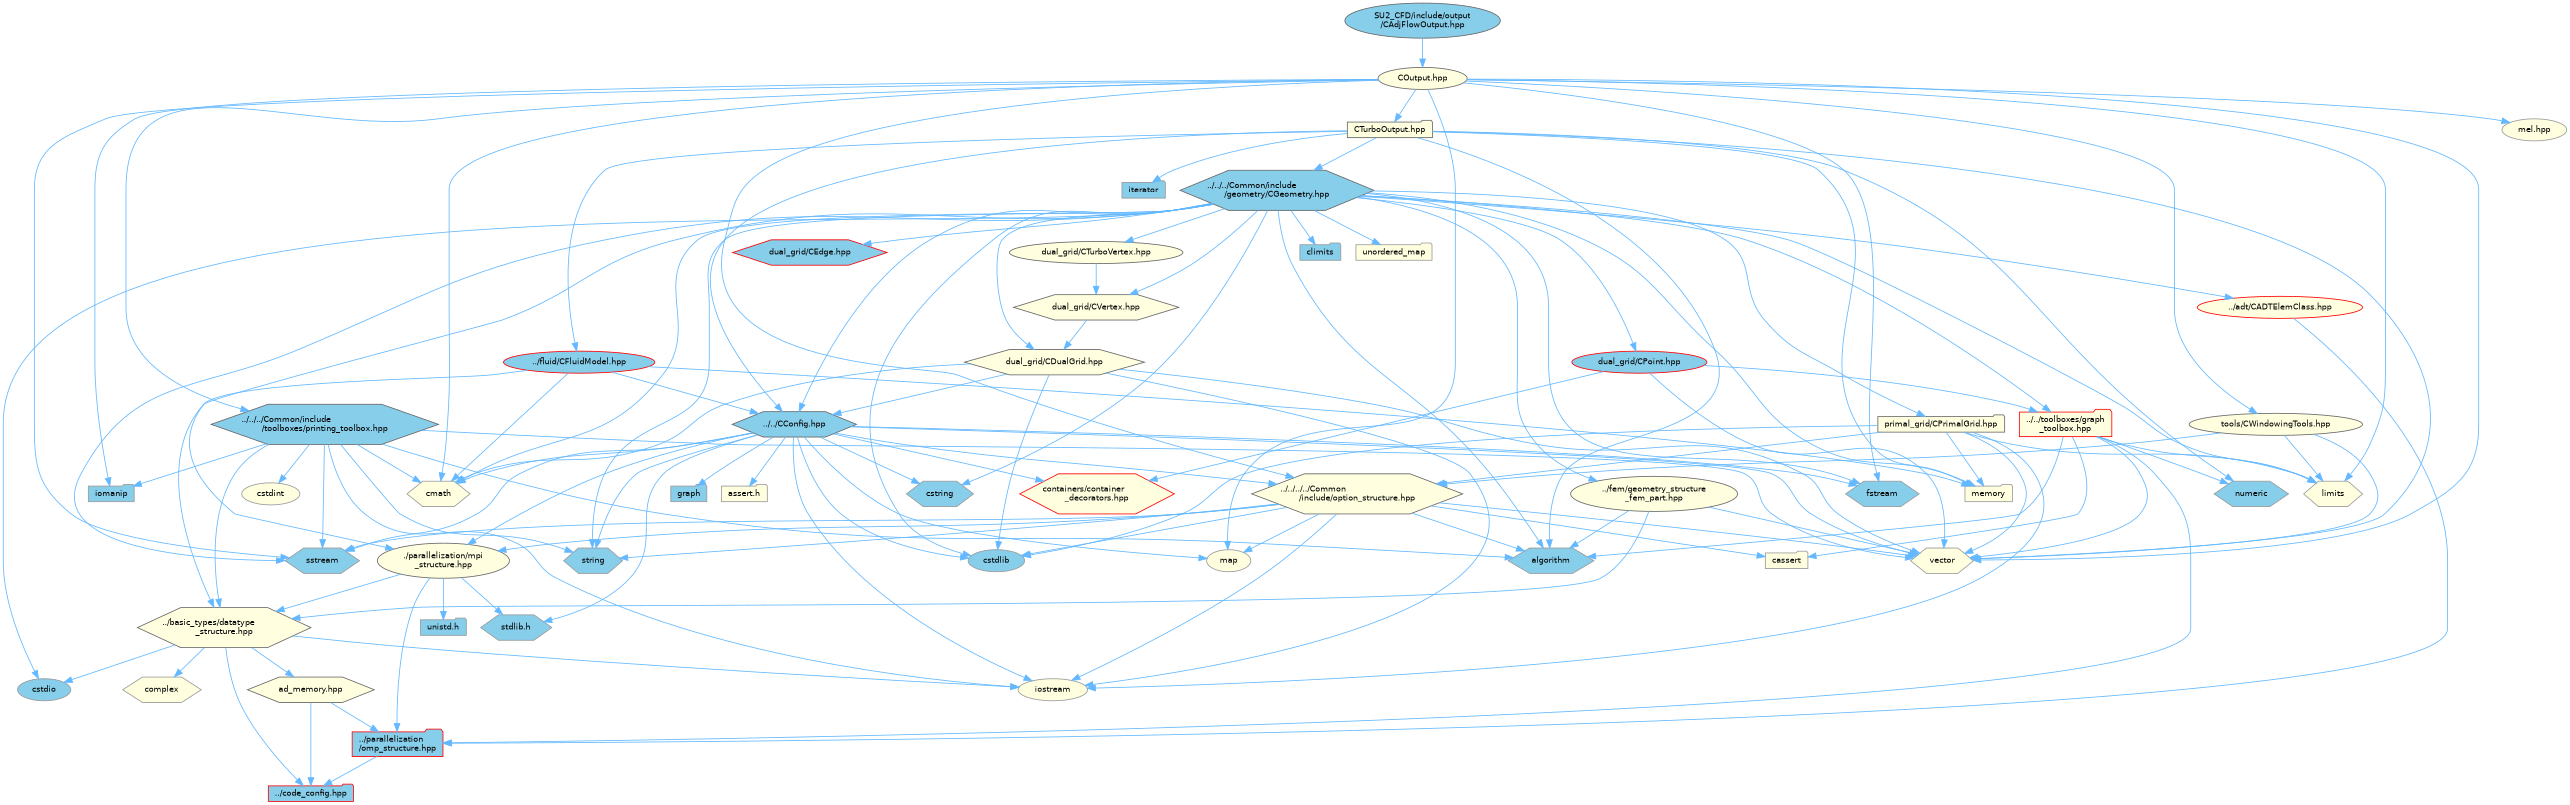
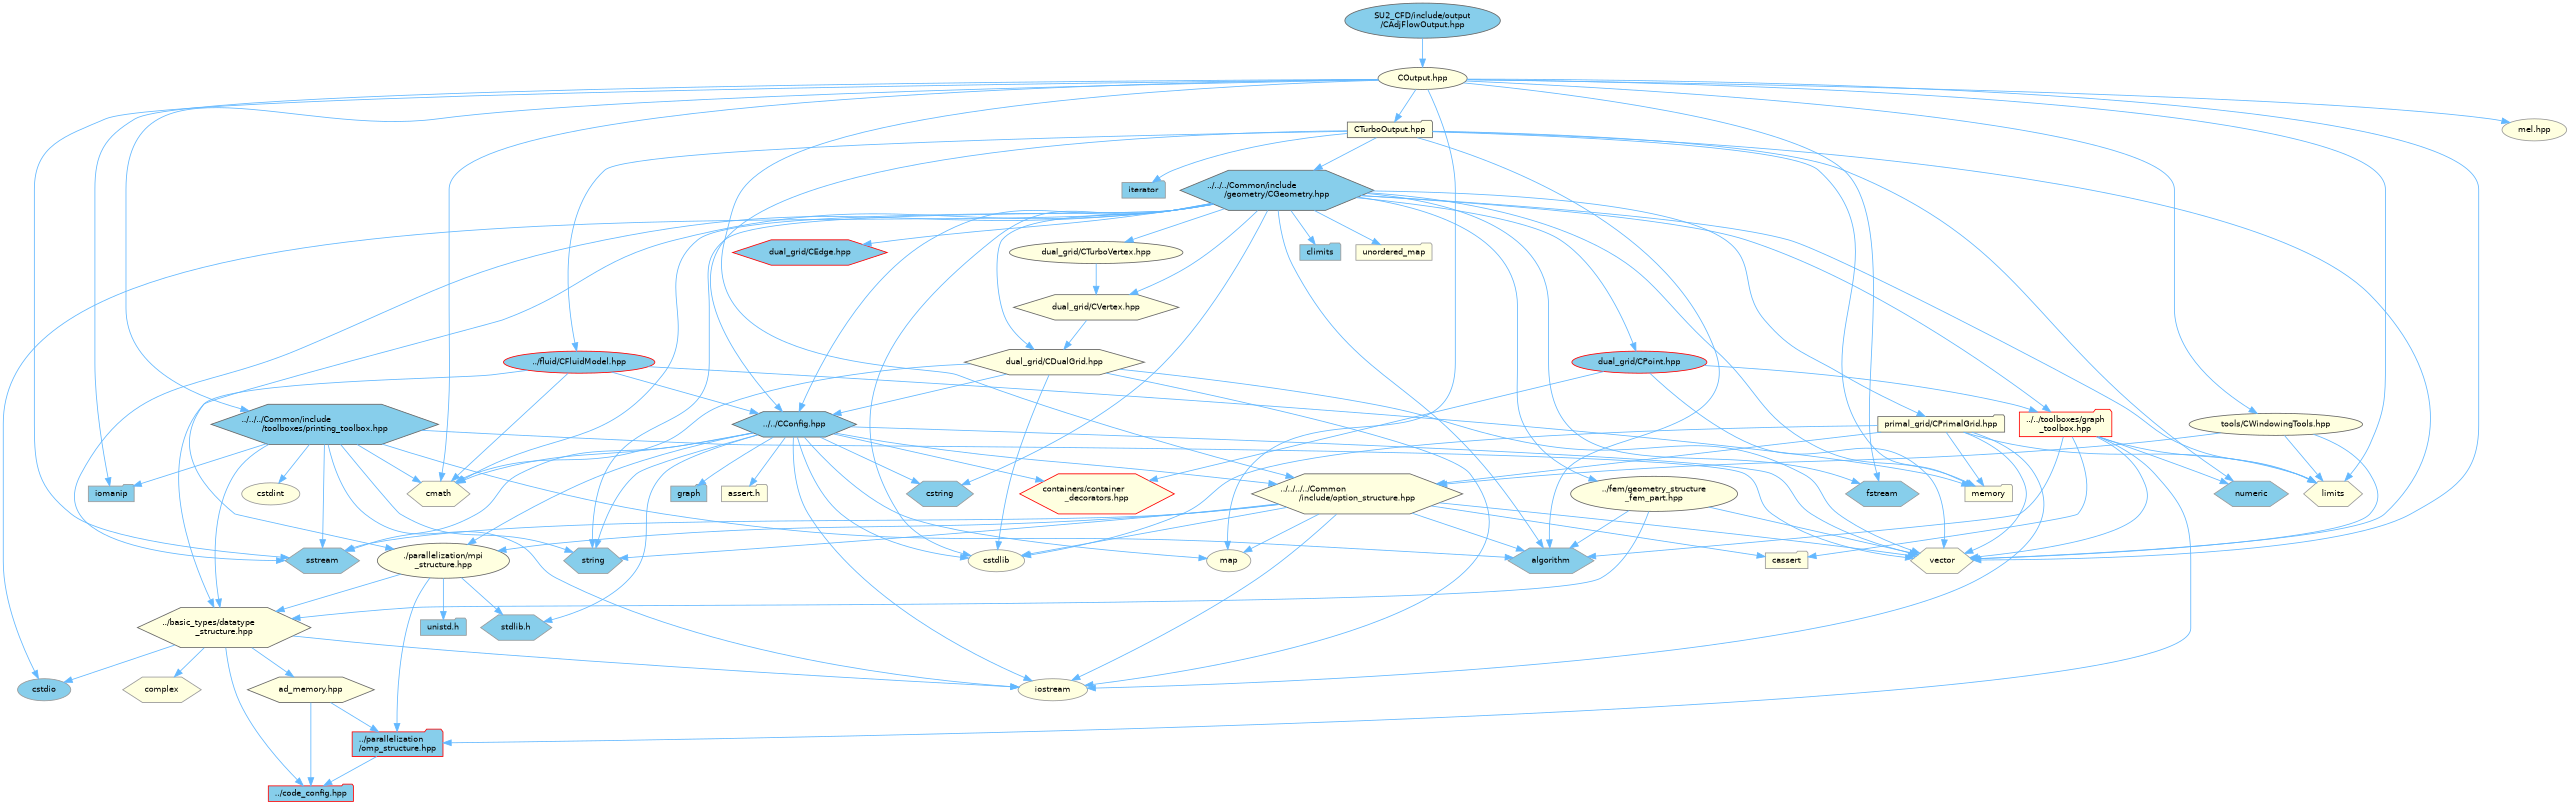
(2280, 307) -> none
(1351, 443) -> none
(996, 561) -> (996, 561)
